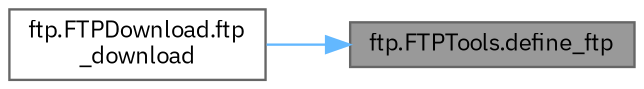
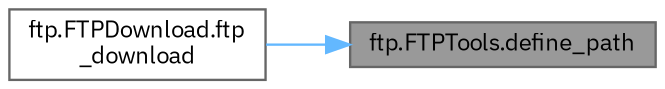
(492, 45) -> (503, 45)
